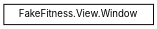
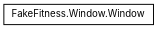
(79, 14) -> (79, 14)
